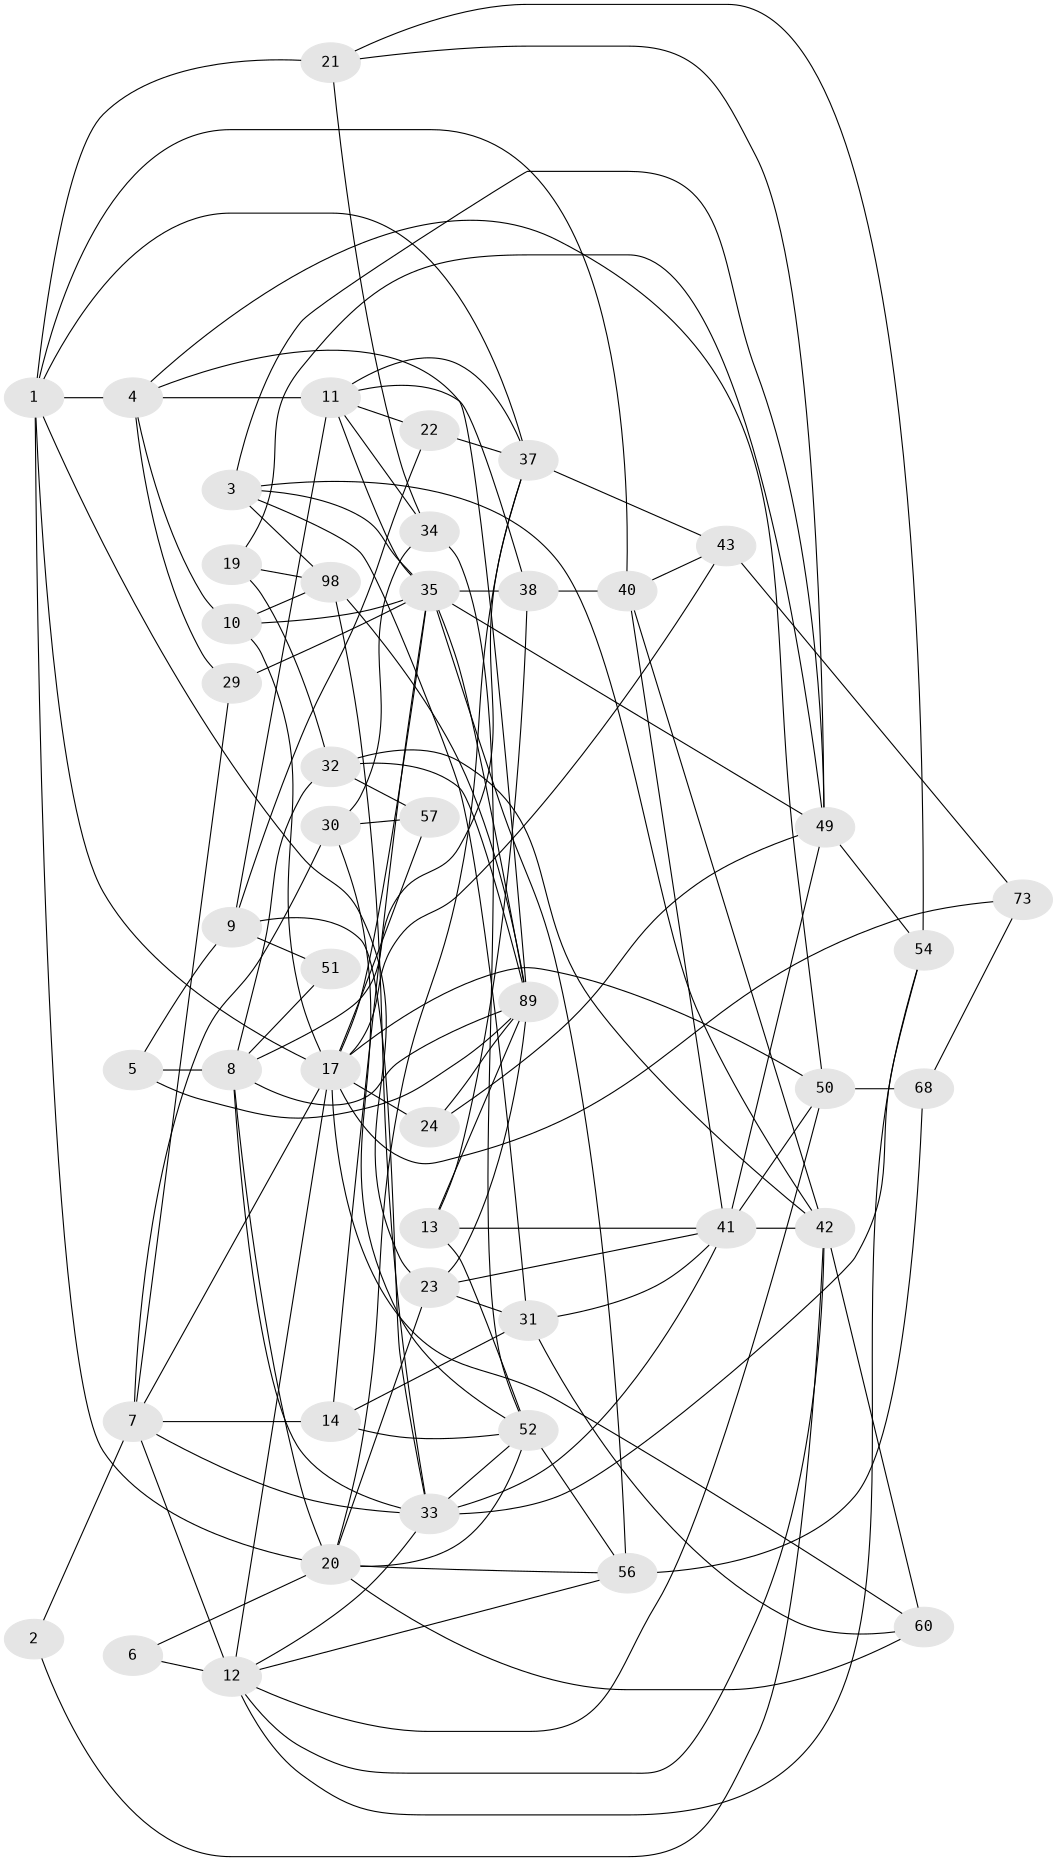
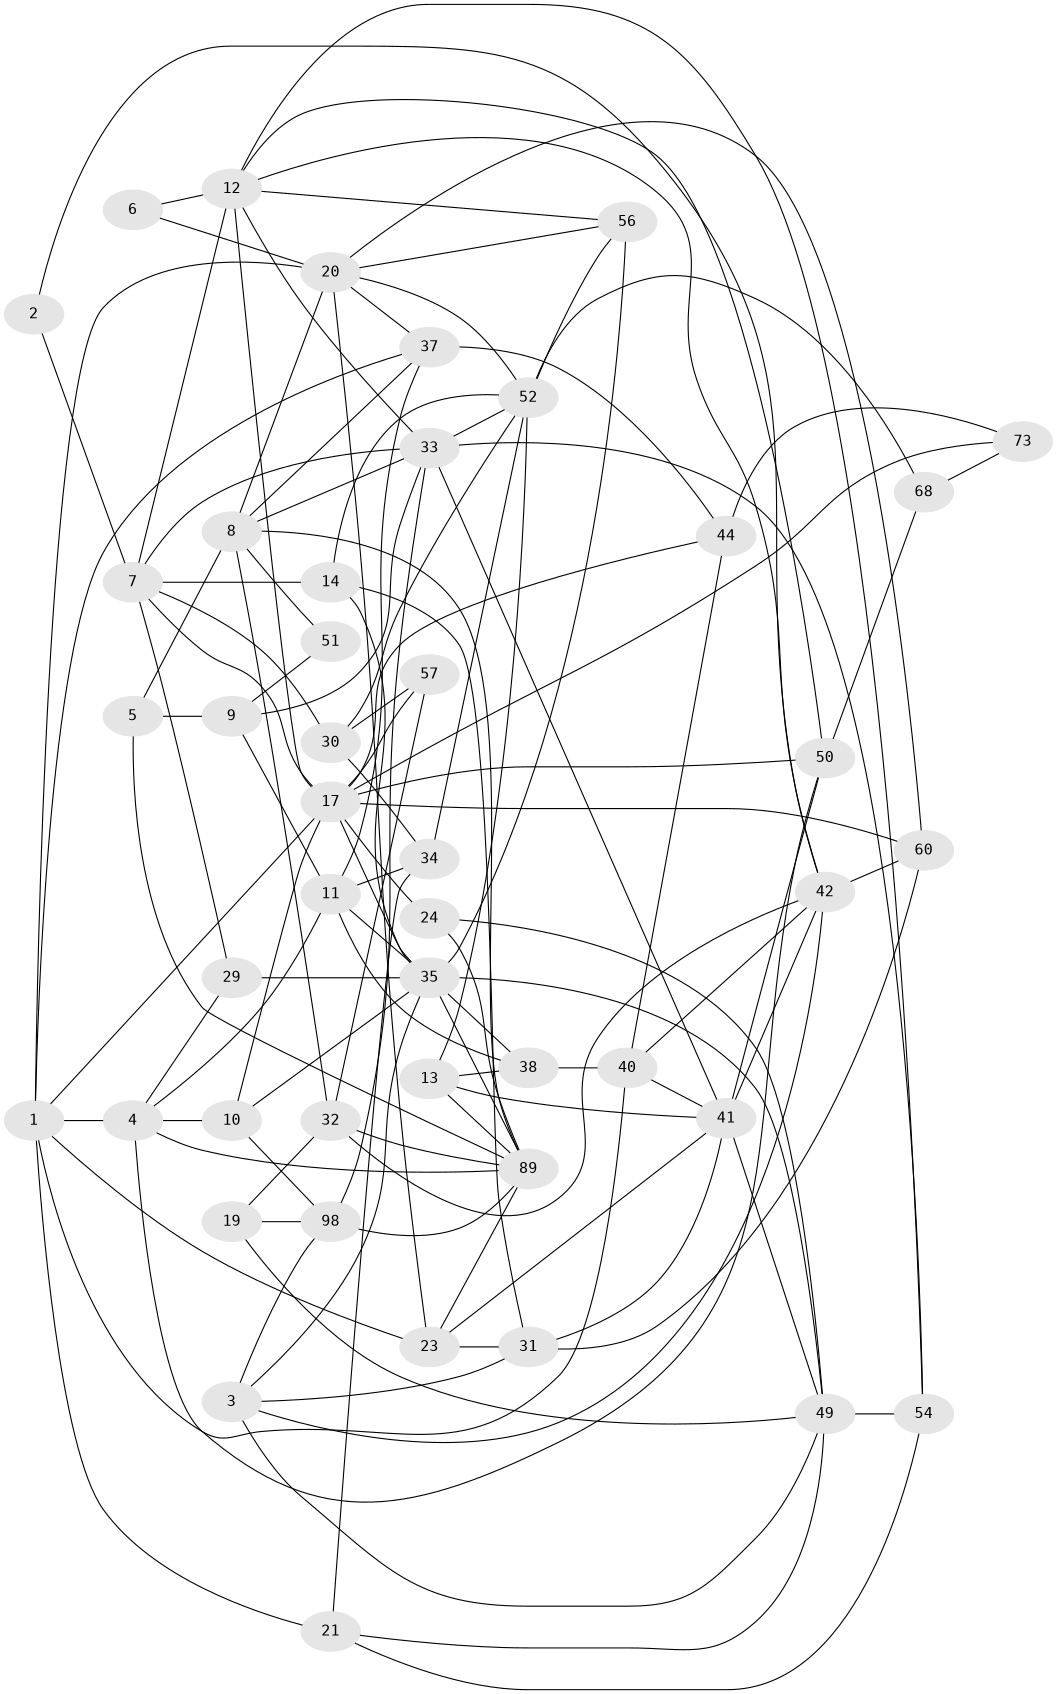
(430, 431) -> none
(726, 546) -> (726, 536)
(888, 1413) -> (754, 298)
